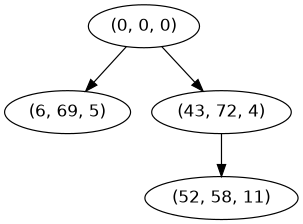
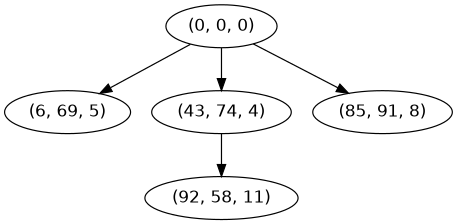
(221, 112) -> (221, 112)
none -> (383, 112)
(221, 198) -> (221, 198)
